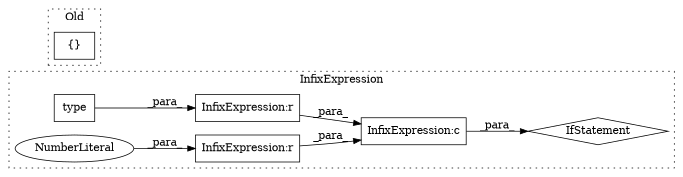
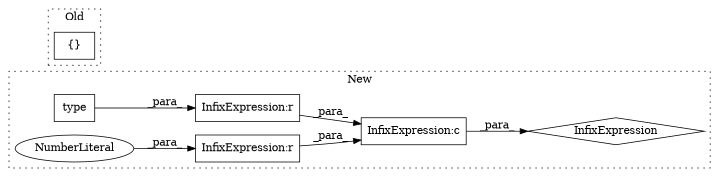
(342, 80) -> (360, 80)
(598, 131) -> (616, 131)
